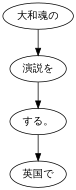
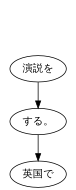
(38, 16) -> none
